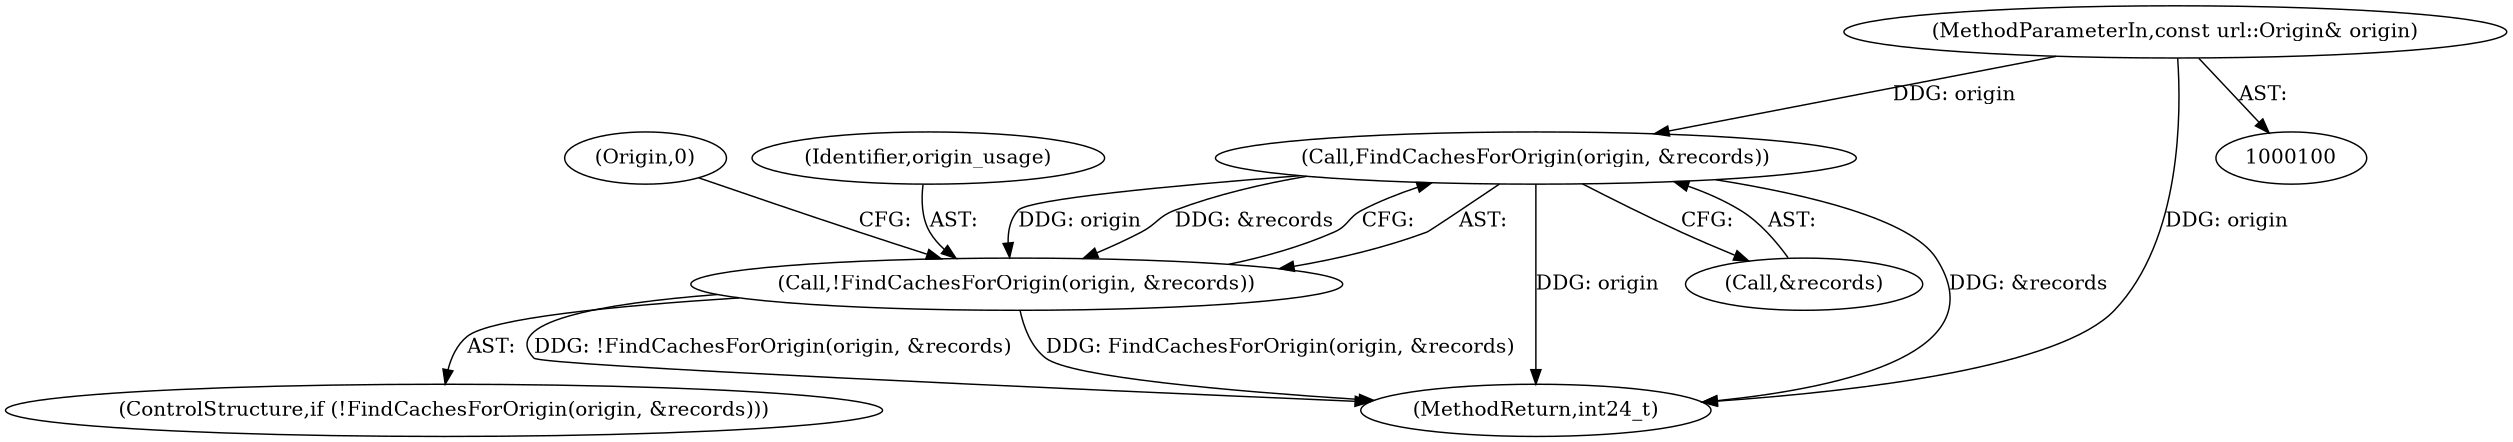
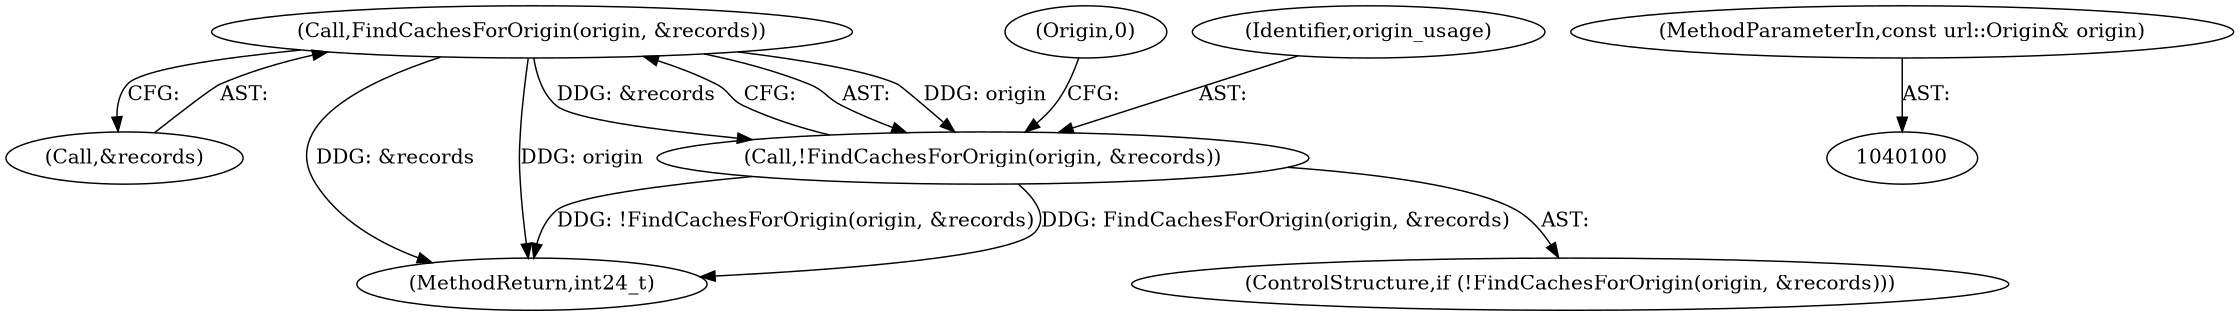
(1863, 94) -> none
(2291, 158) -> (1902, 158)
(2051, 346) -> none
